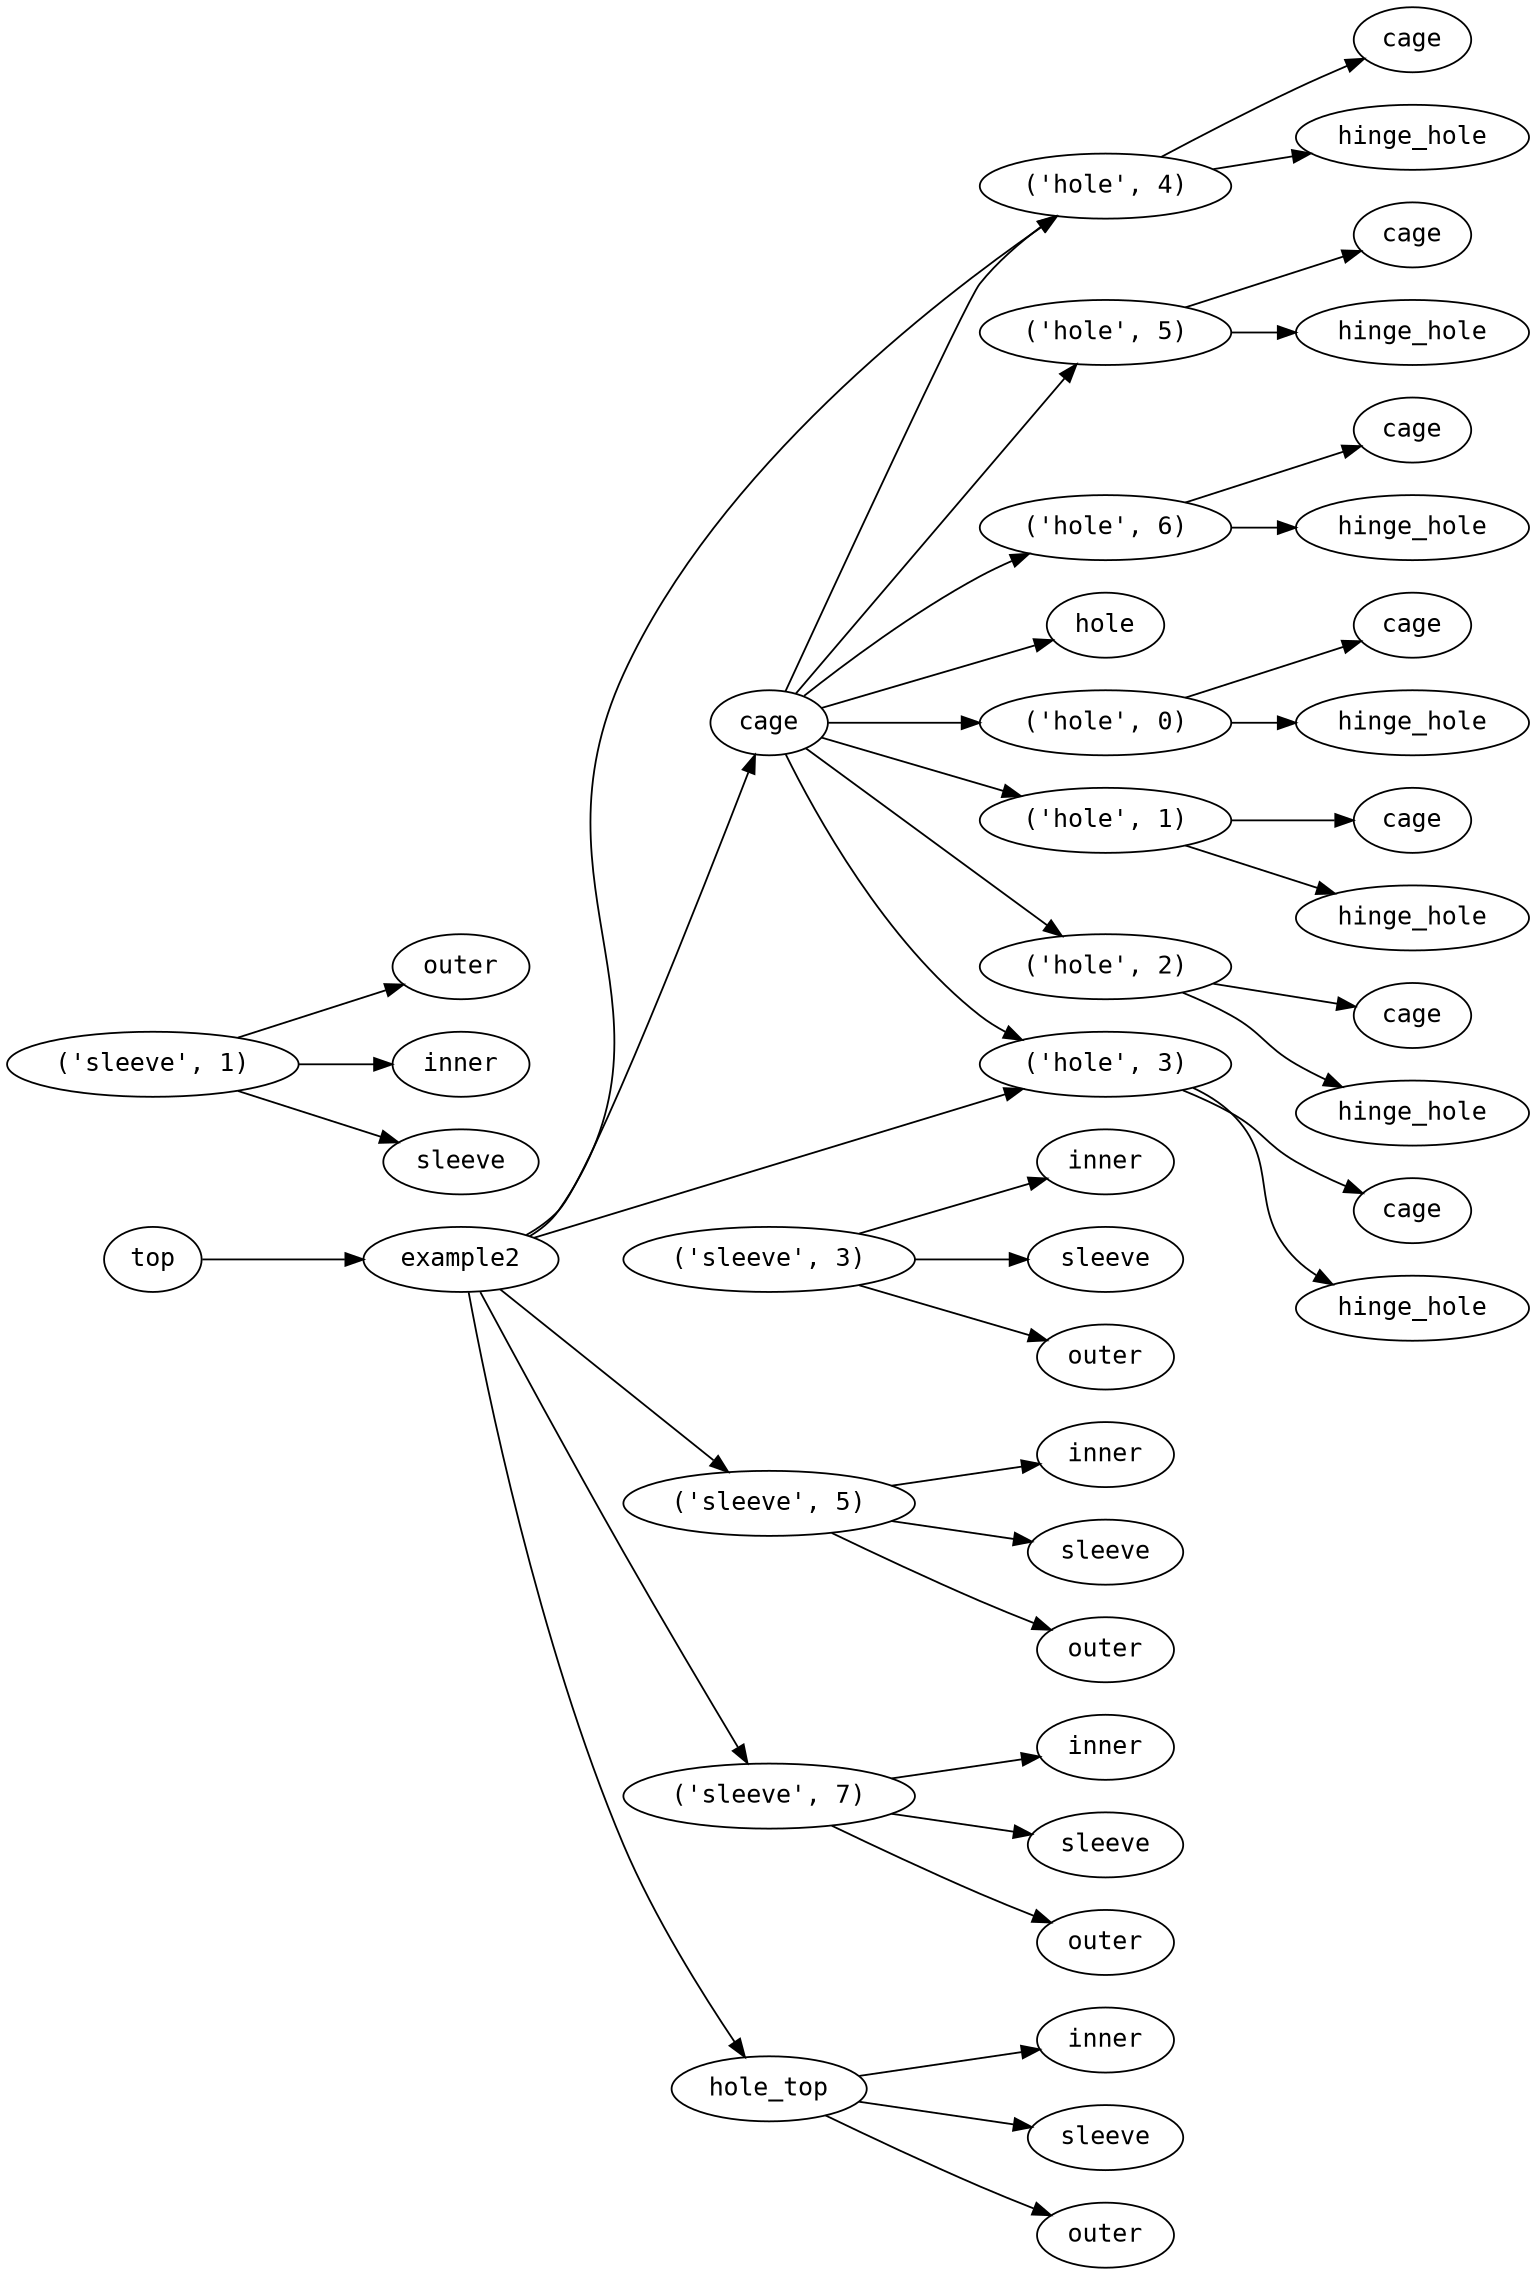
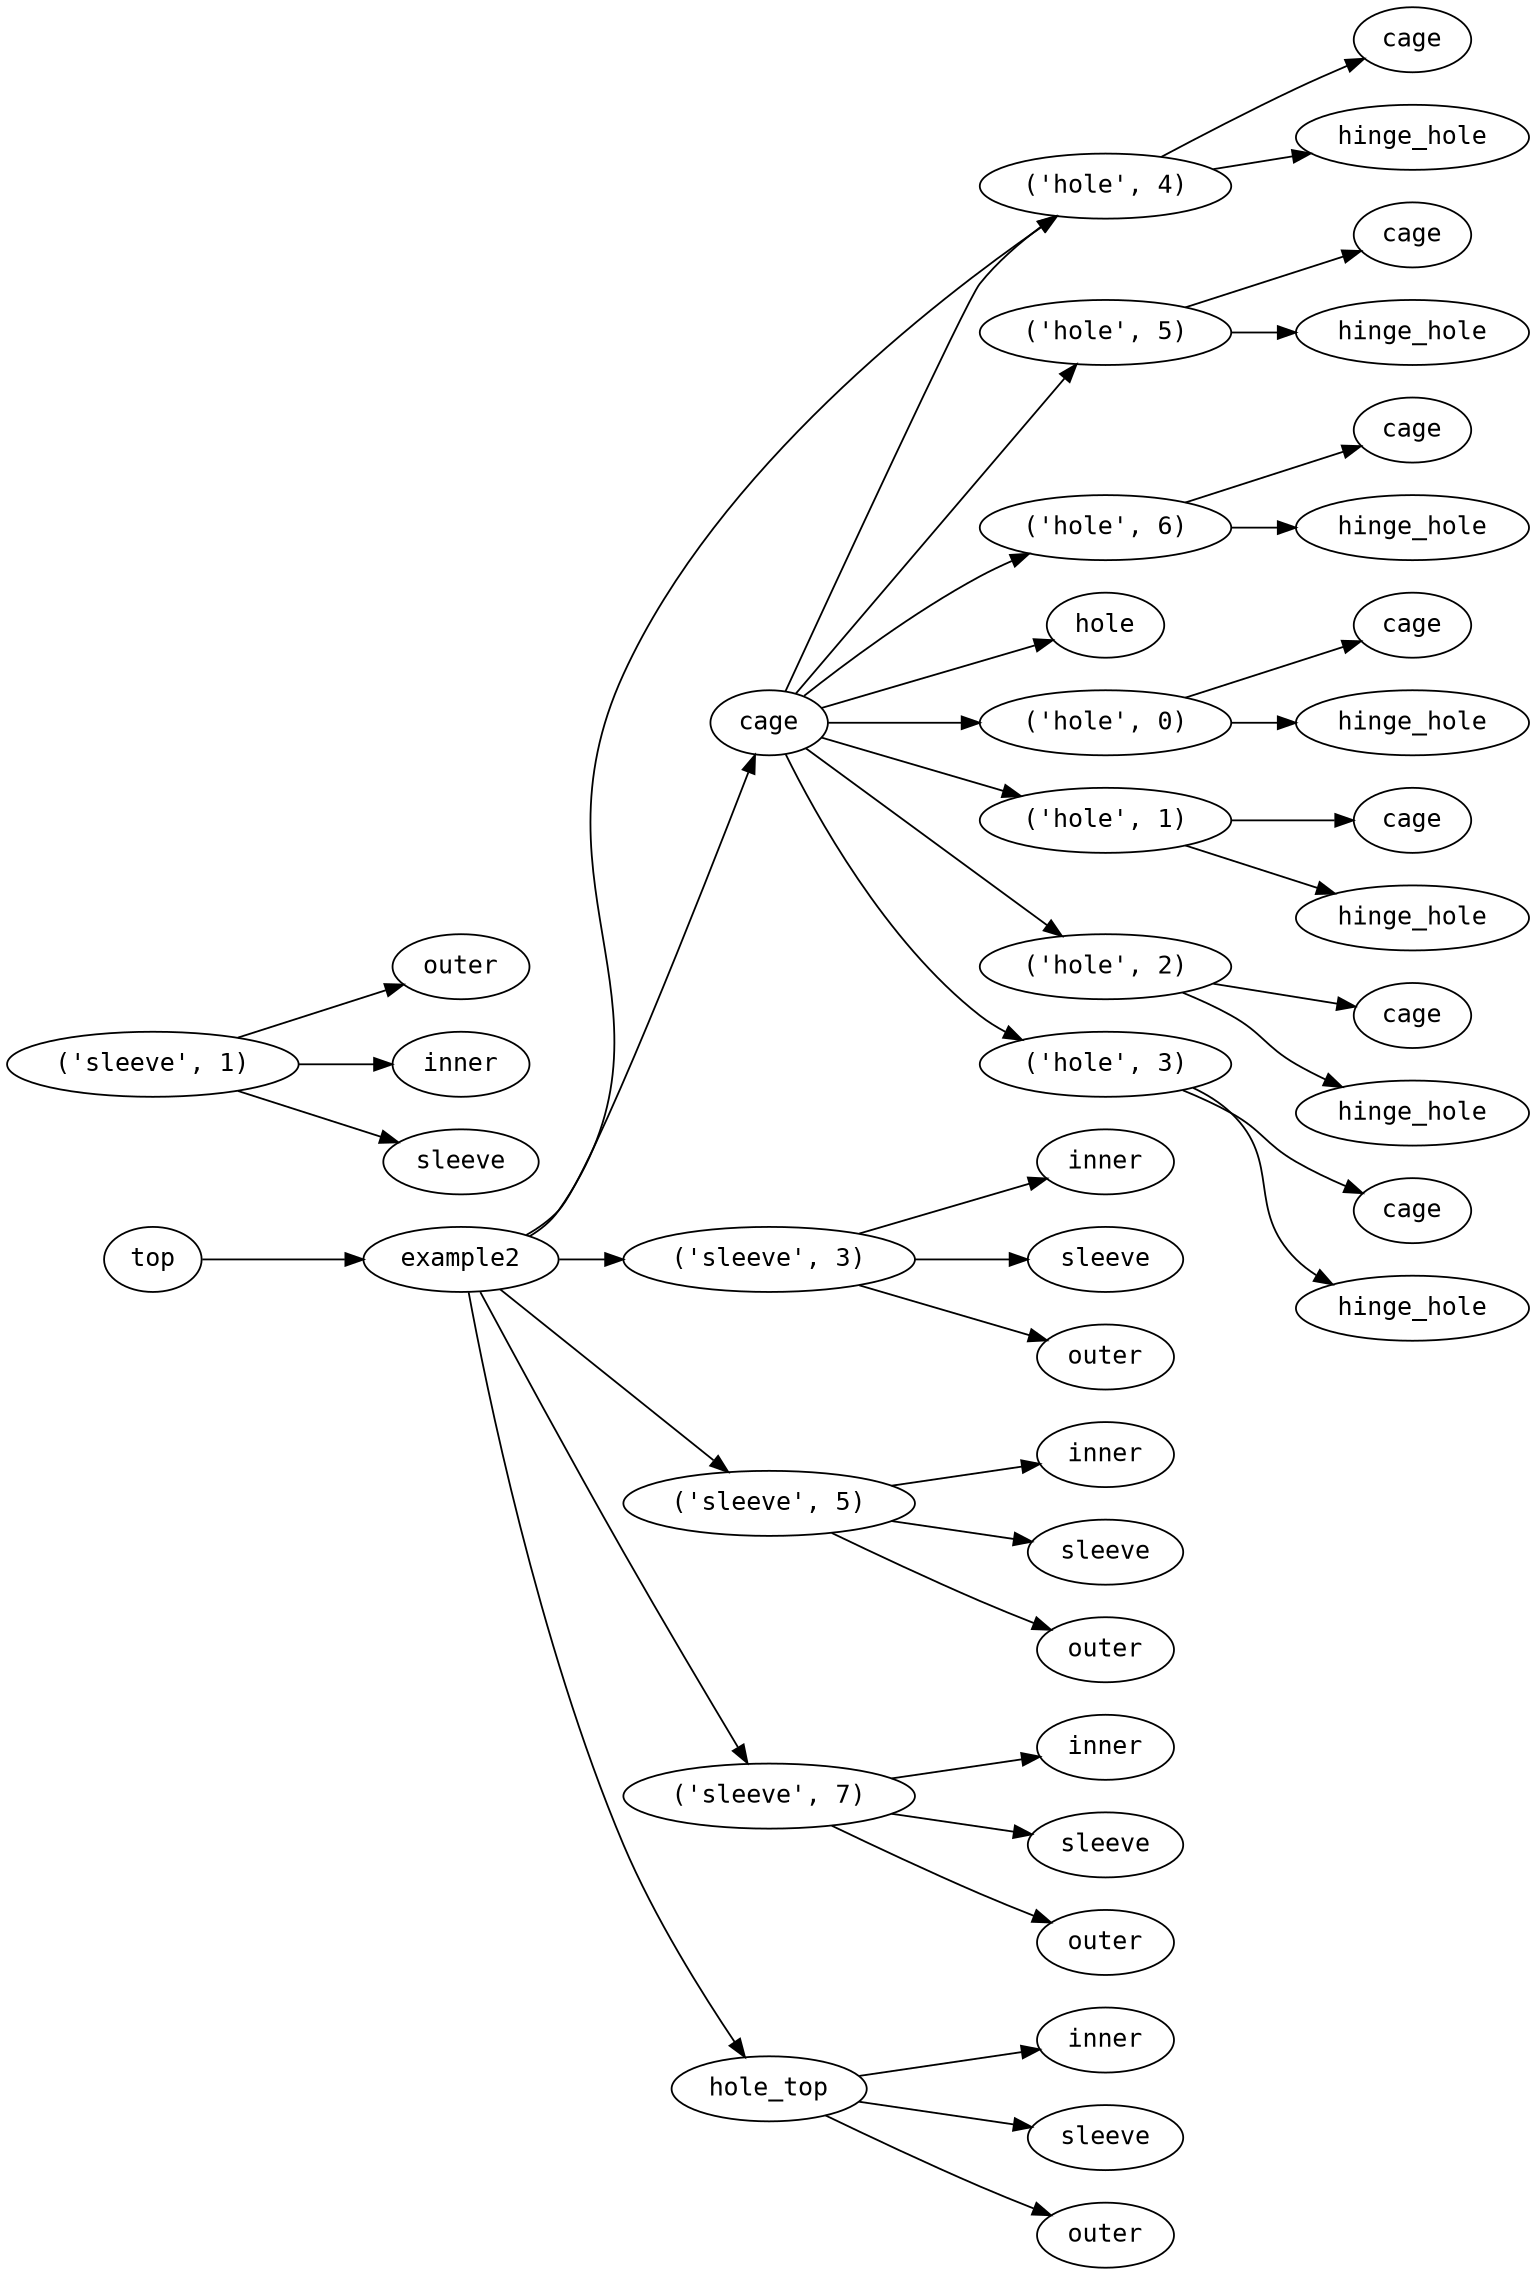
(769, 1166) -> (582, 1259)
